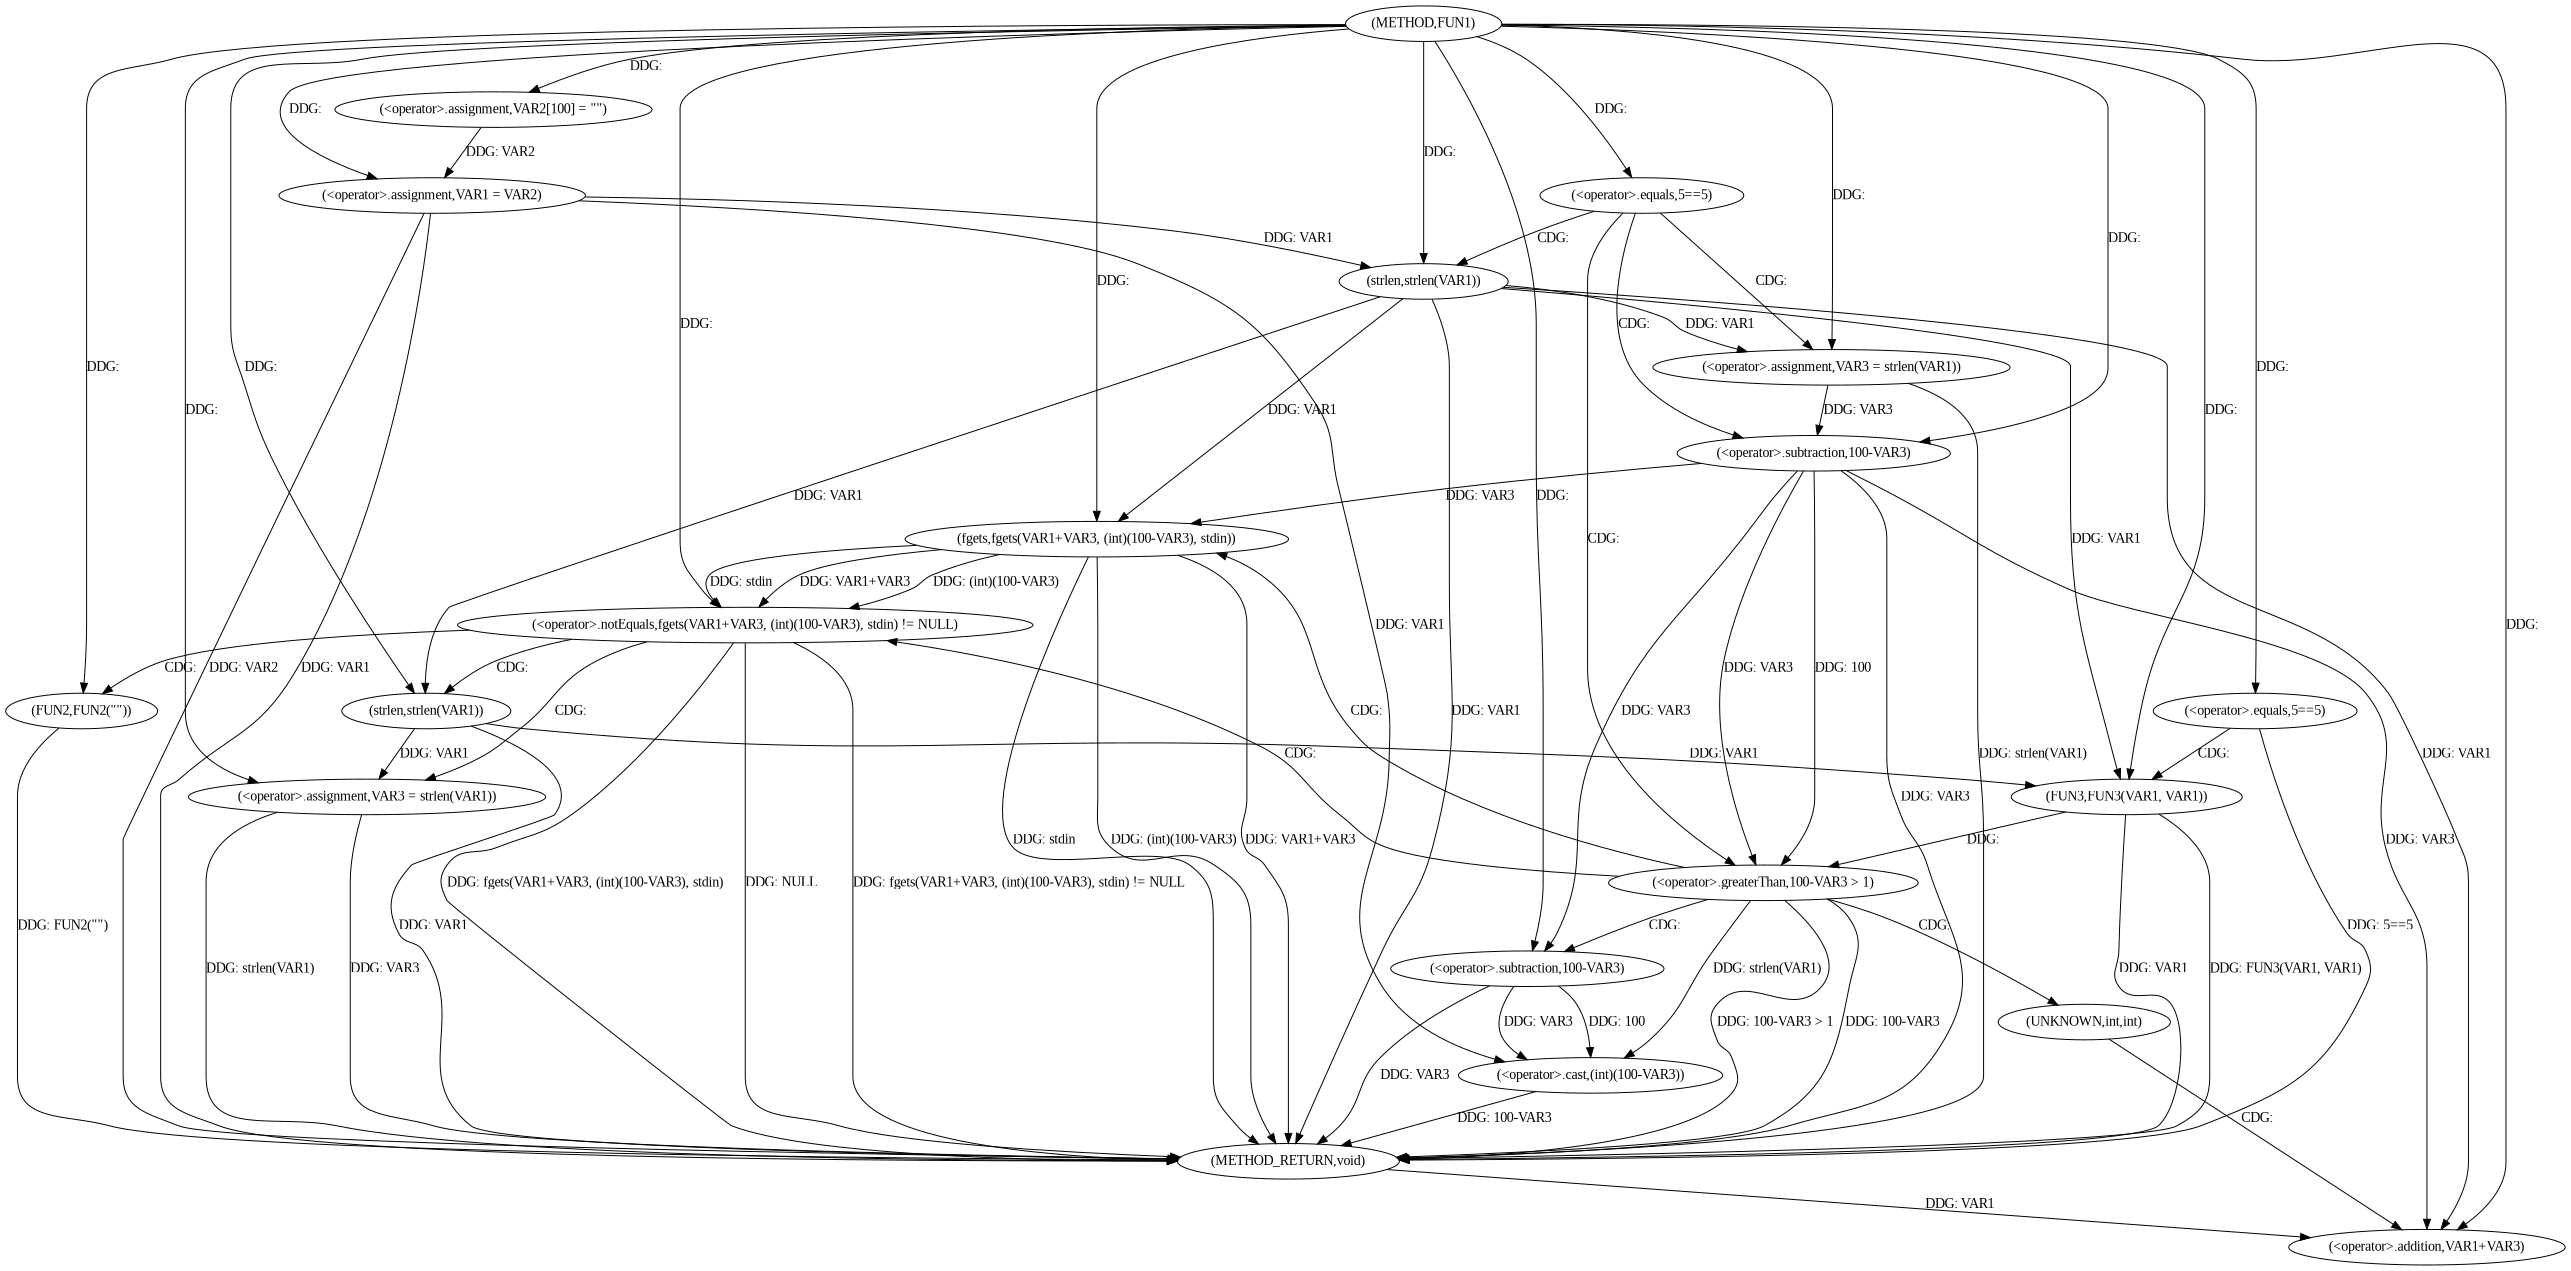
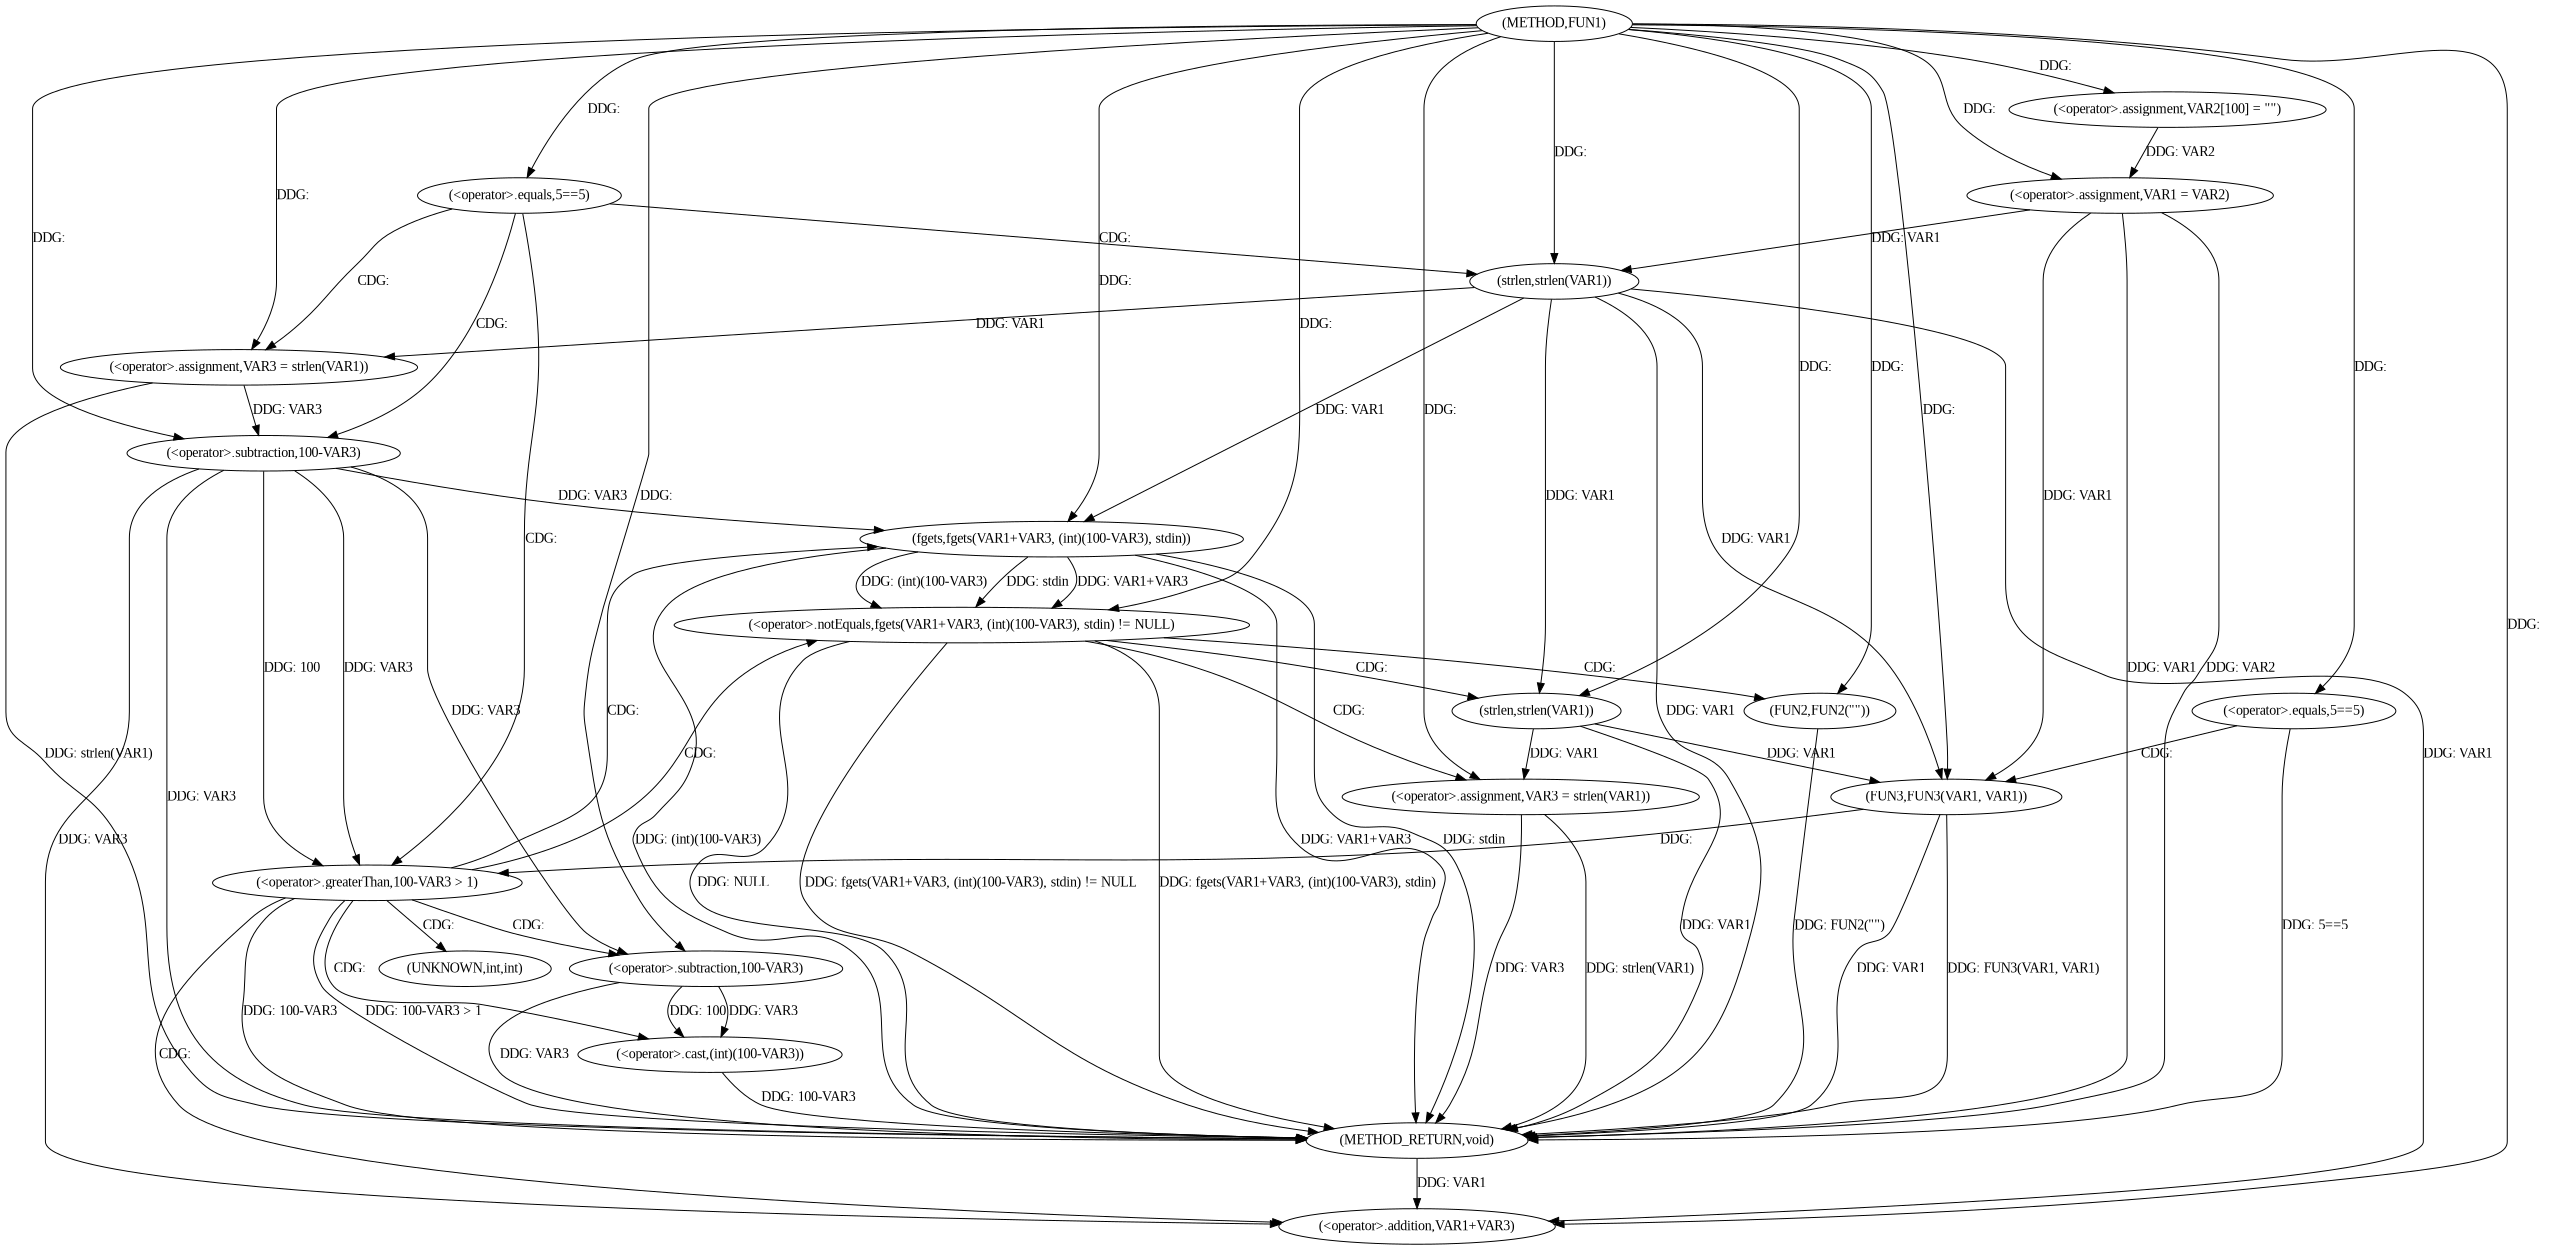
(1276, 350) -> (2043, 495)
(1767, 969) -> (352, 969)
(2251, 1132) -> (587, 1185)
